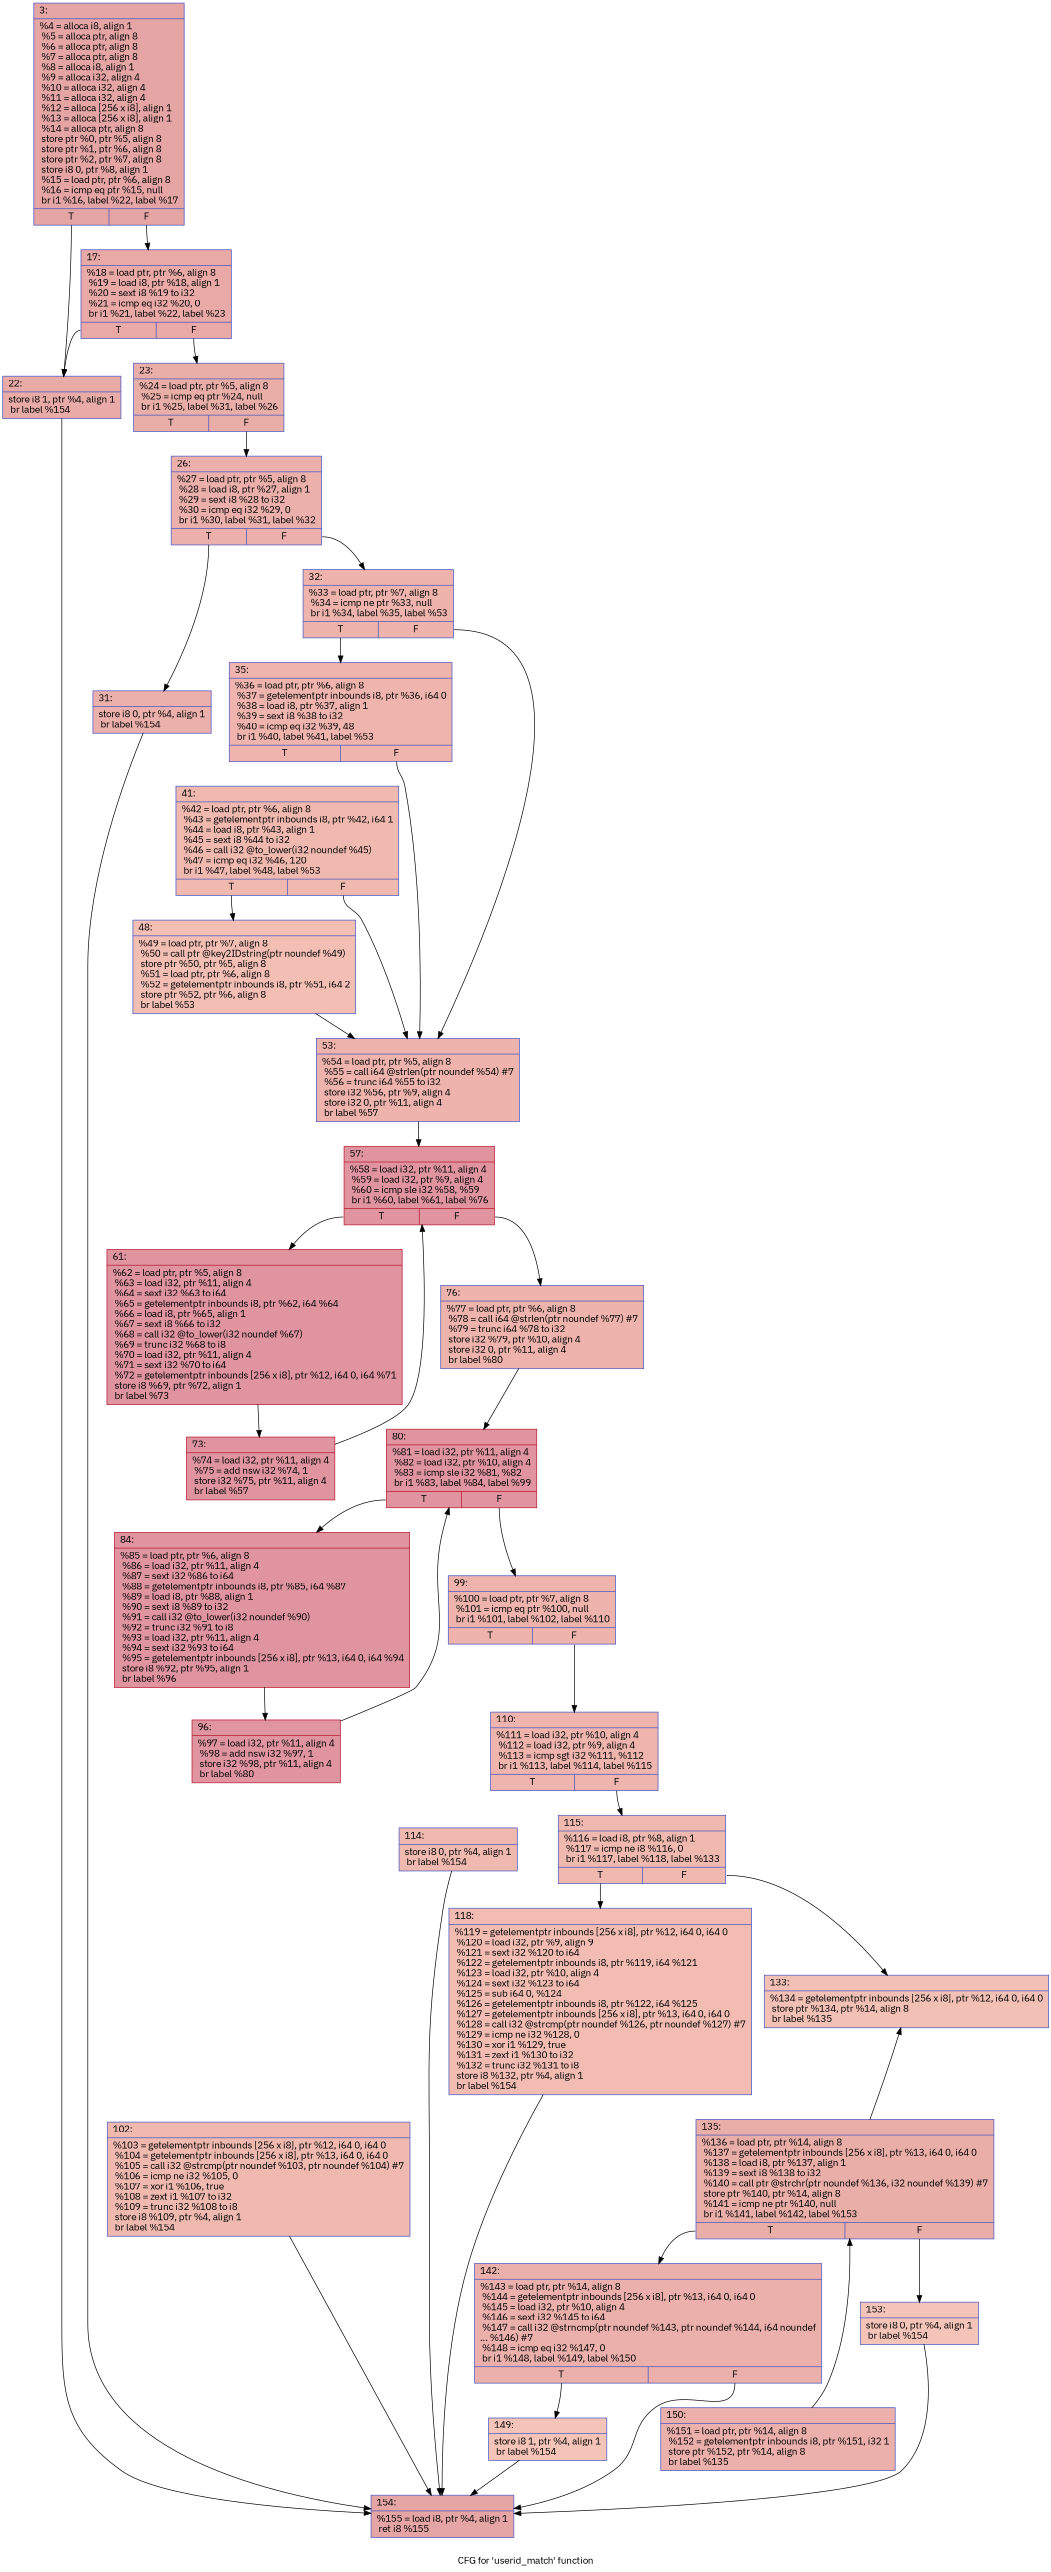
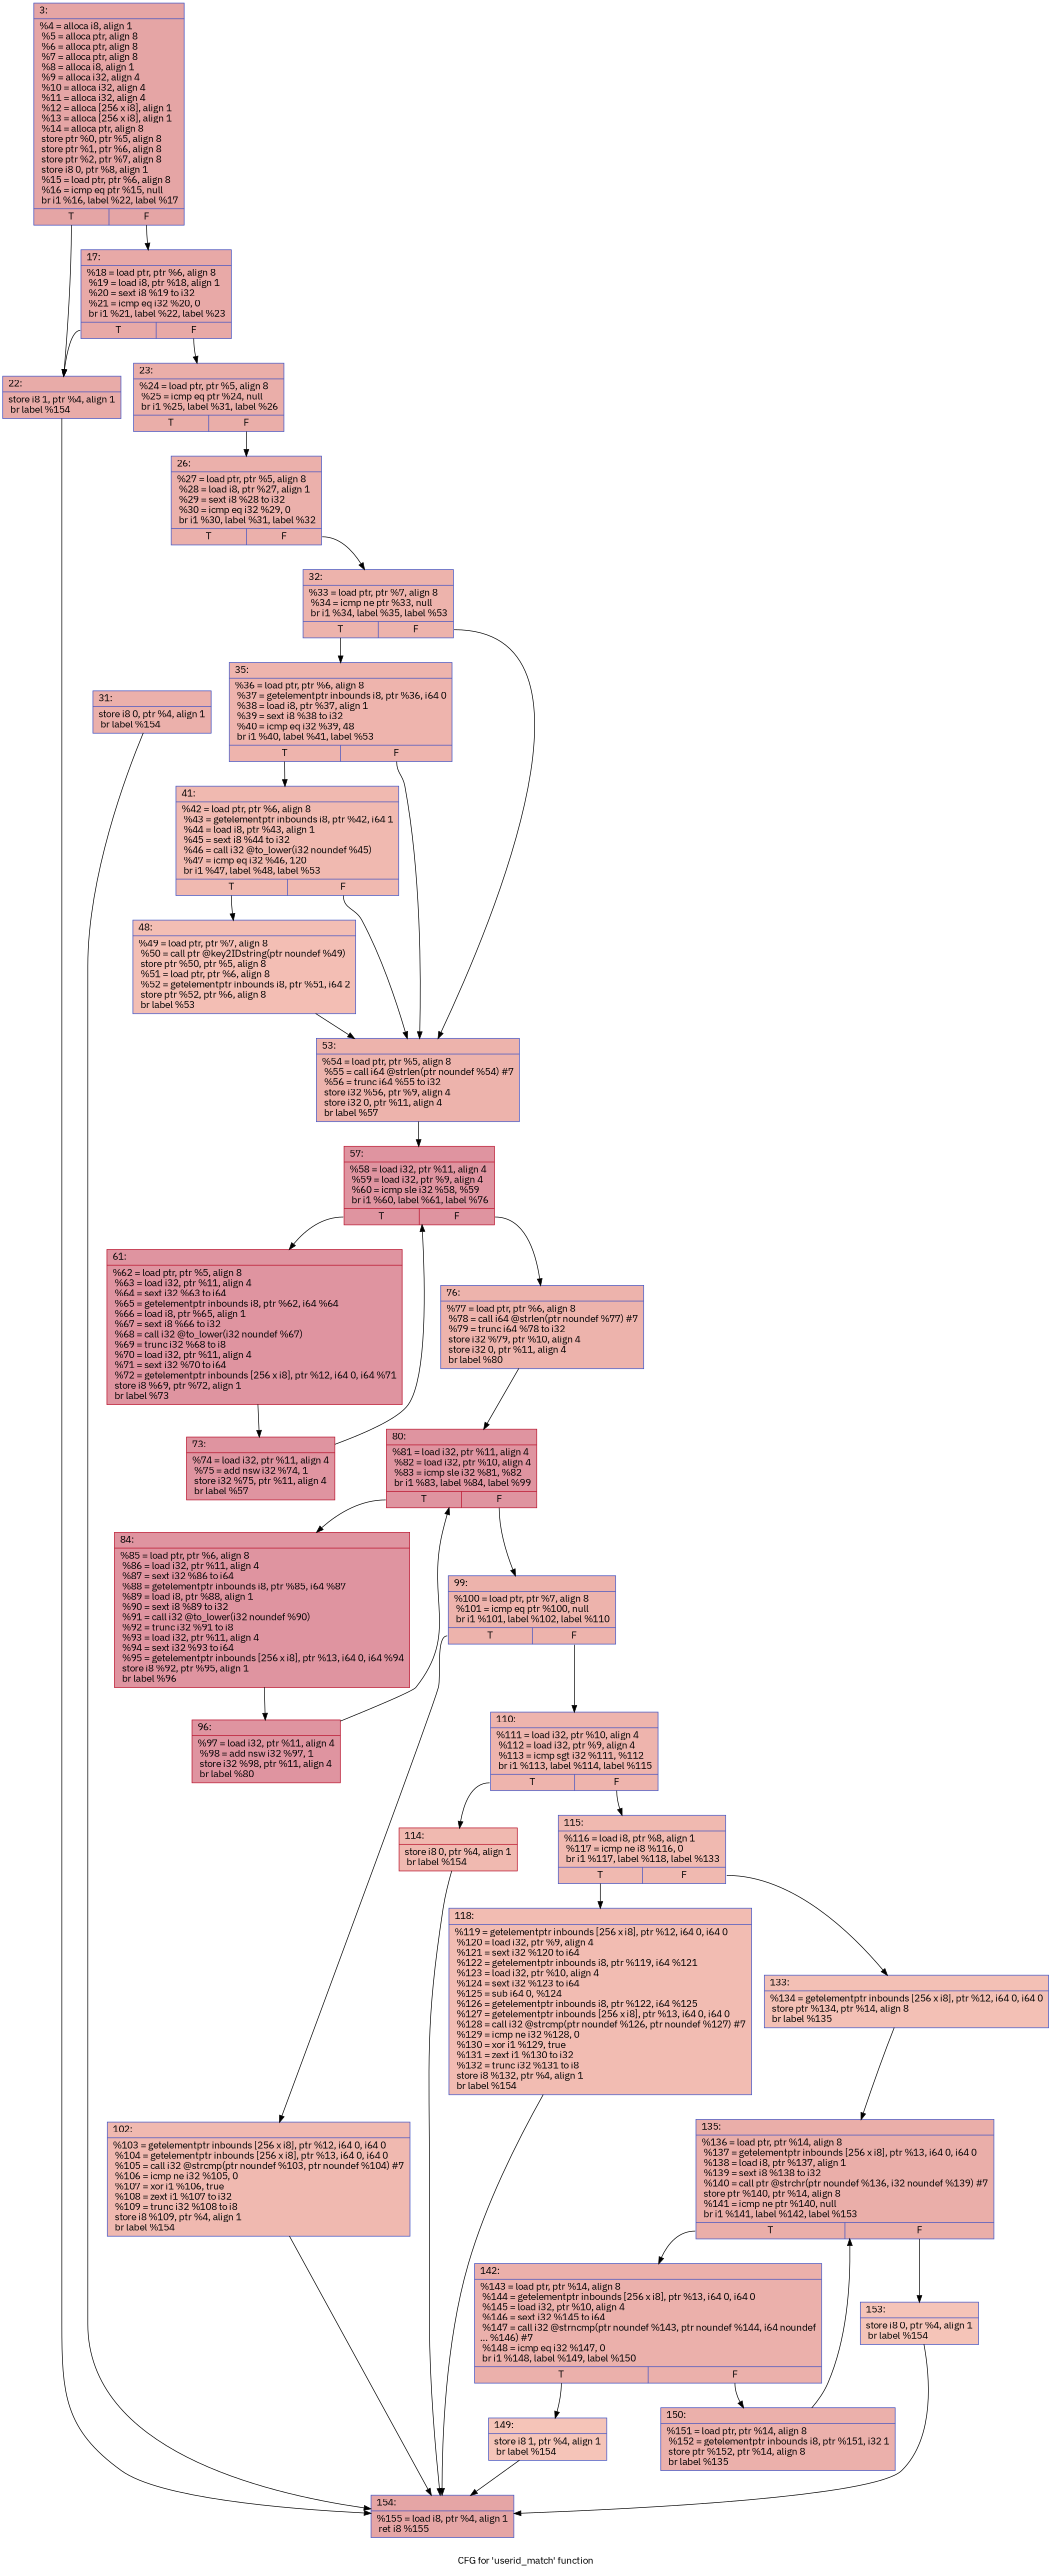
(196, 617) -> none
none -> (285, 771)
none -> (469, 1797)
(458, 1849) -> (458, 1849)
none -> (370, 1876)
(524, 1943) -> (524, 1943)
(885, 2077) -> (878, 2070)
(633, 2443) -> (736, 2393)
